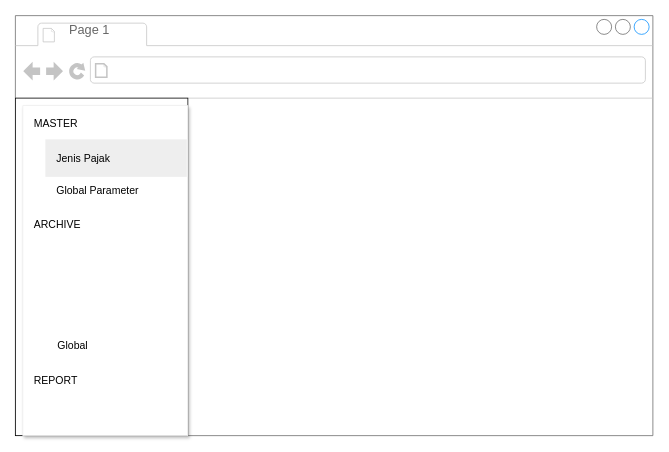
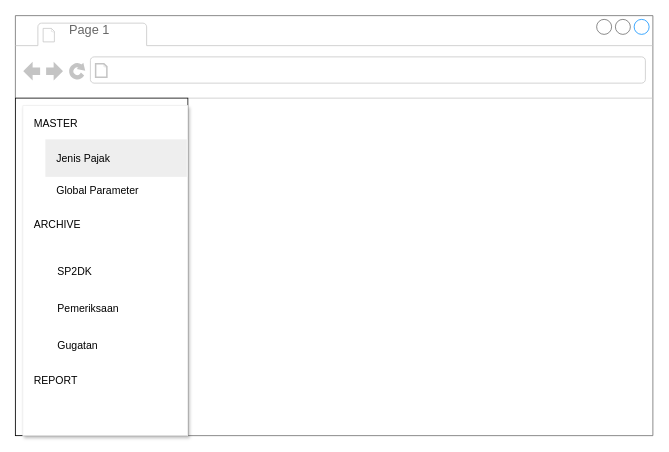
none -> (117, 270)
none -> (117, 308)
(72, 345) -> (78, 345)
